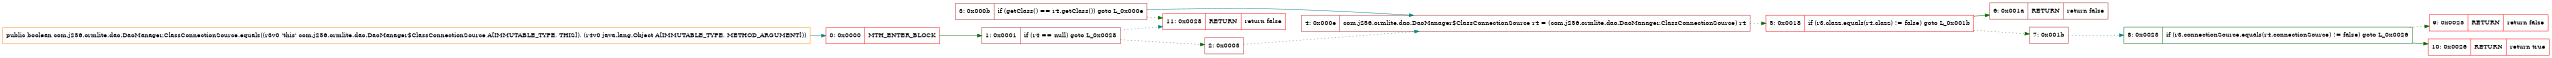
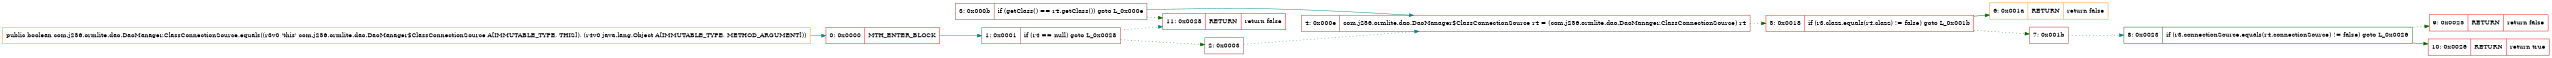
(2049, 11) -> (2049, 11)
(958, 36) -> (958, 36)
